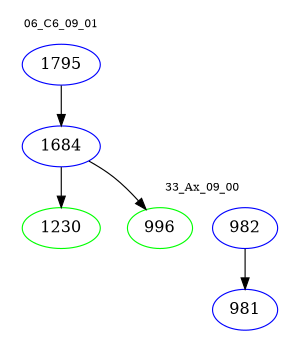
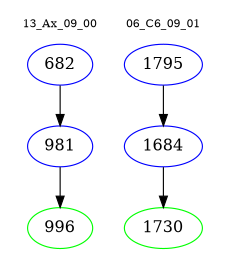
(125, 187) -> (60, 182)
(203, 188) -> (60, 24)
(61, 228) -> (163, 228)
(245, 228) -> (60, 65)
